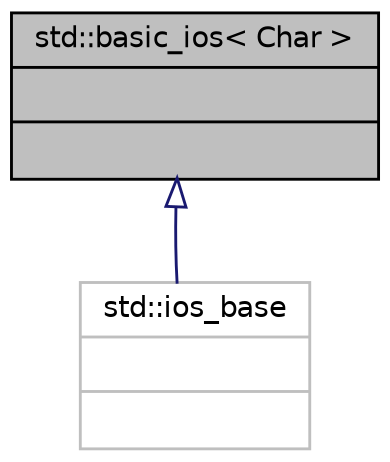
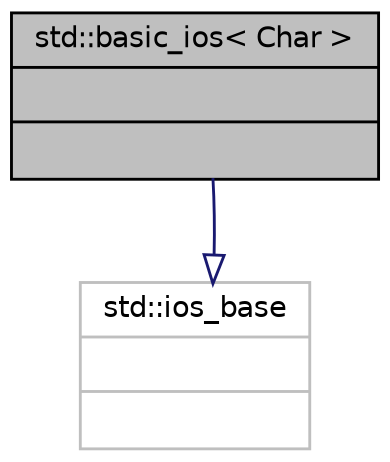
(176, 246) -> (214, 216)
